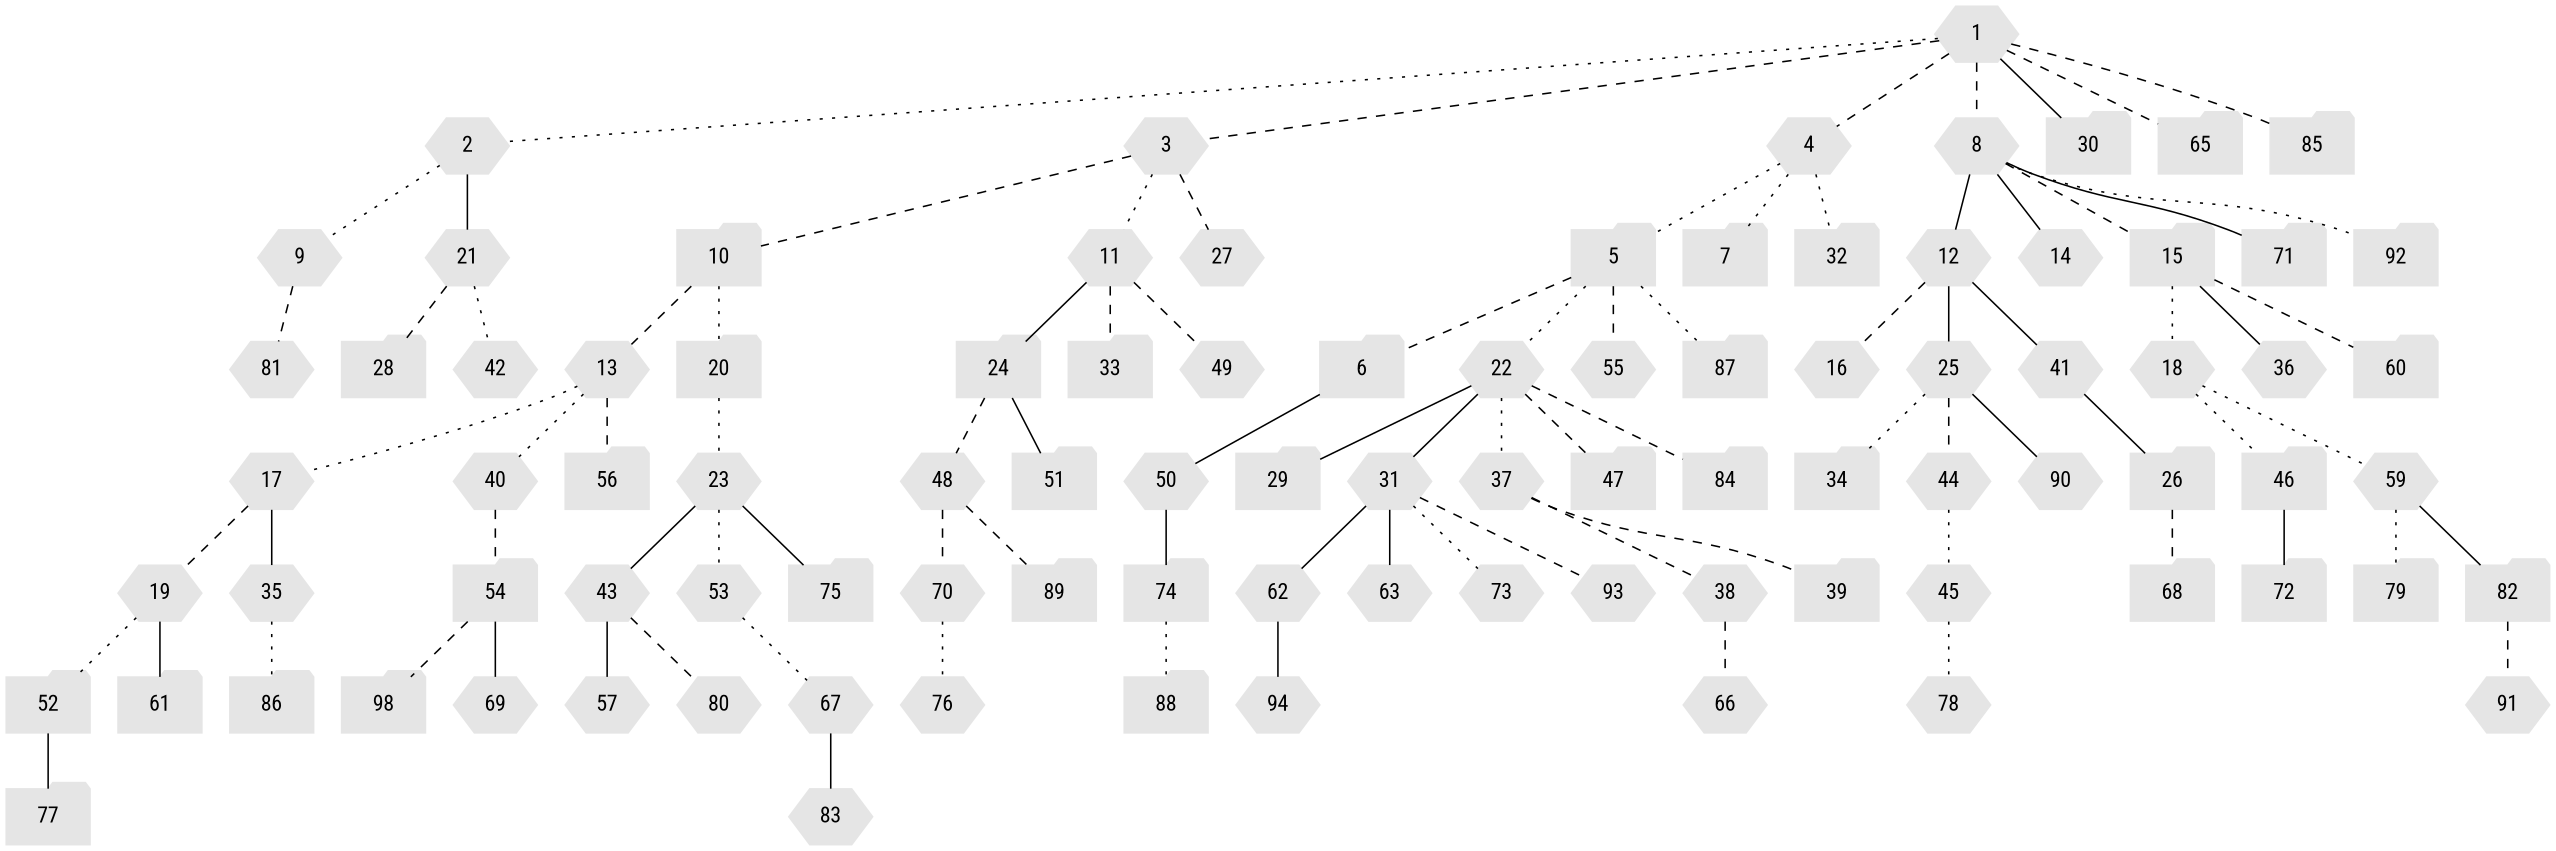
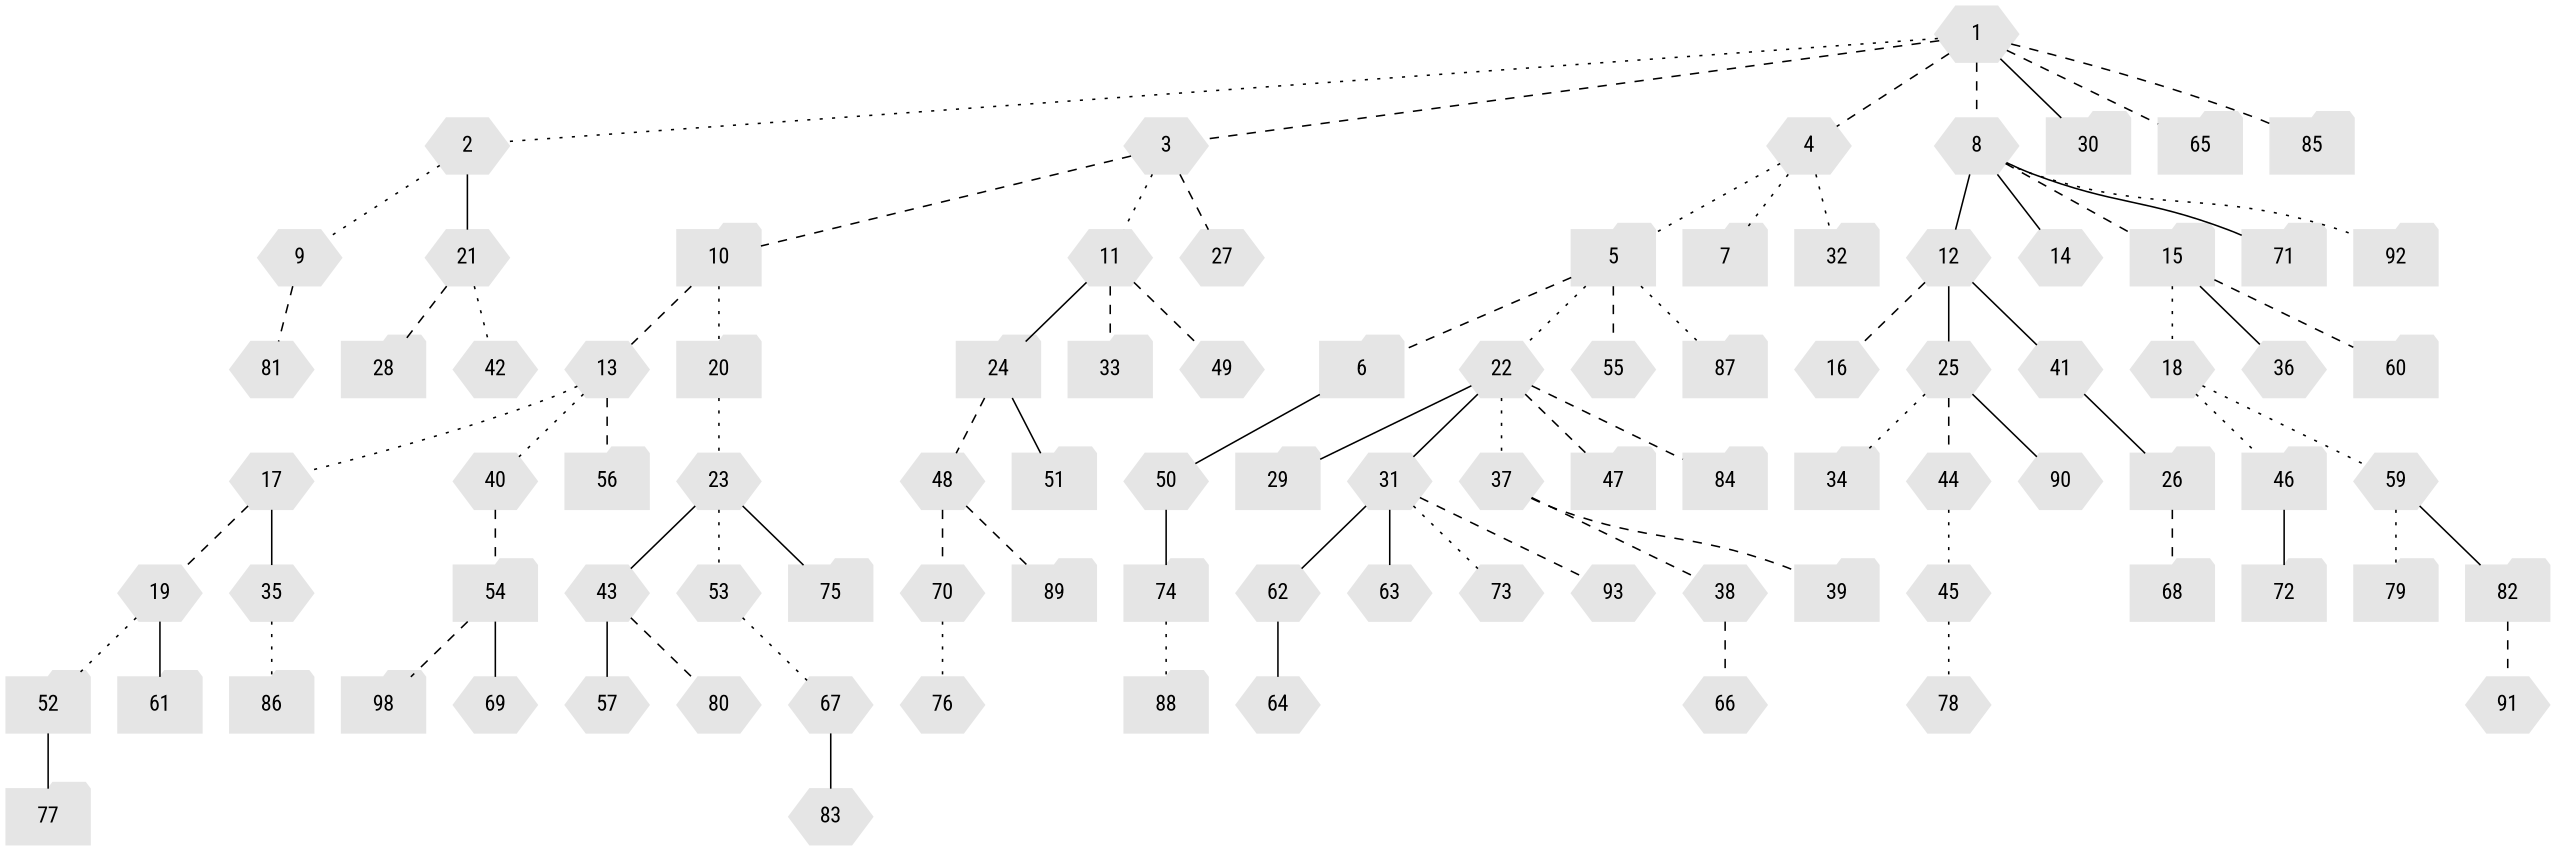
(1278, 705) -> (1278, 705)
